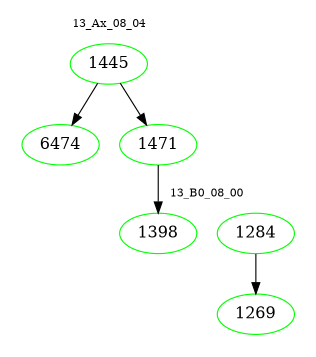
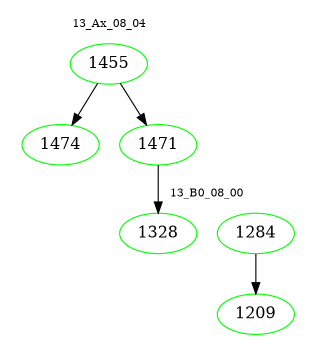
(109, 64) -> (109, 64)
(61, 145) -> (61, 145)
(158, 233) -> (158, 233)
(256, 314) -> (256, 314)
